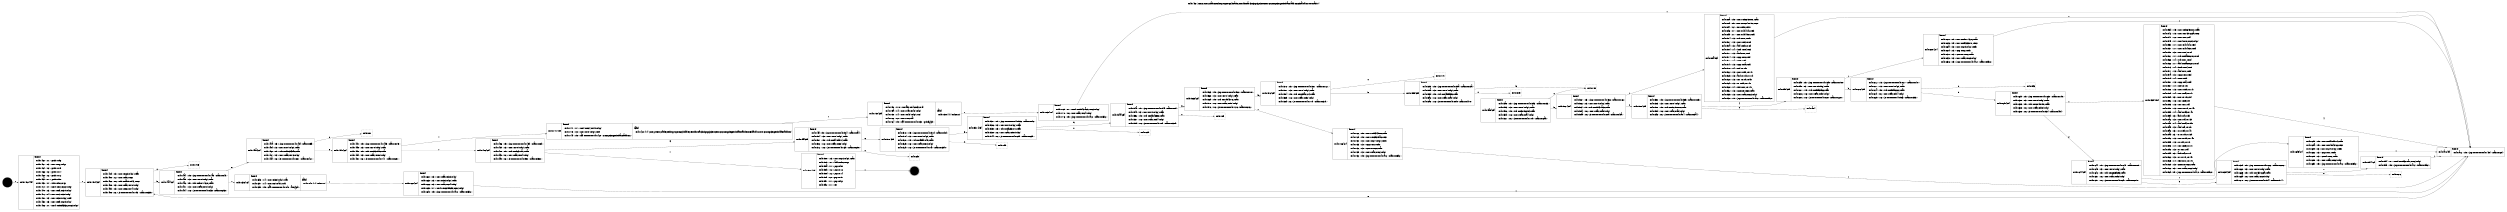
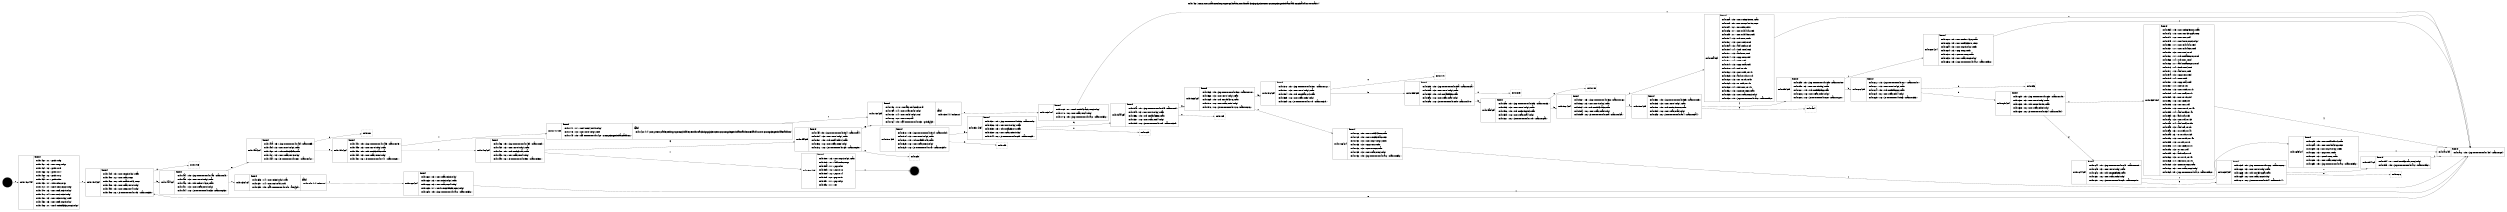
(1530, 87) -> (1477, 102)
(870, 140) -> (866, 127)
